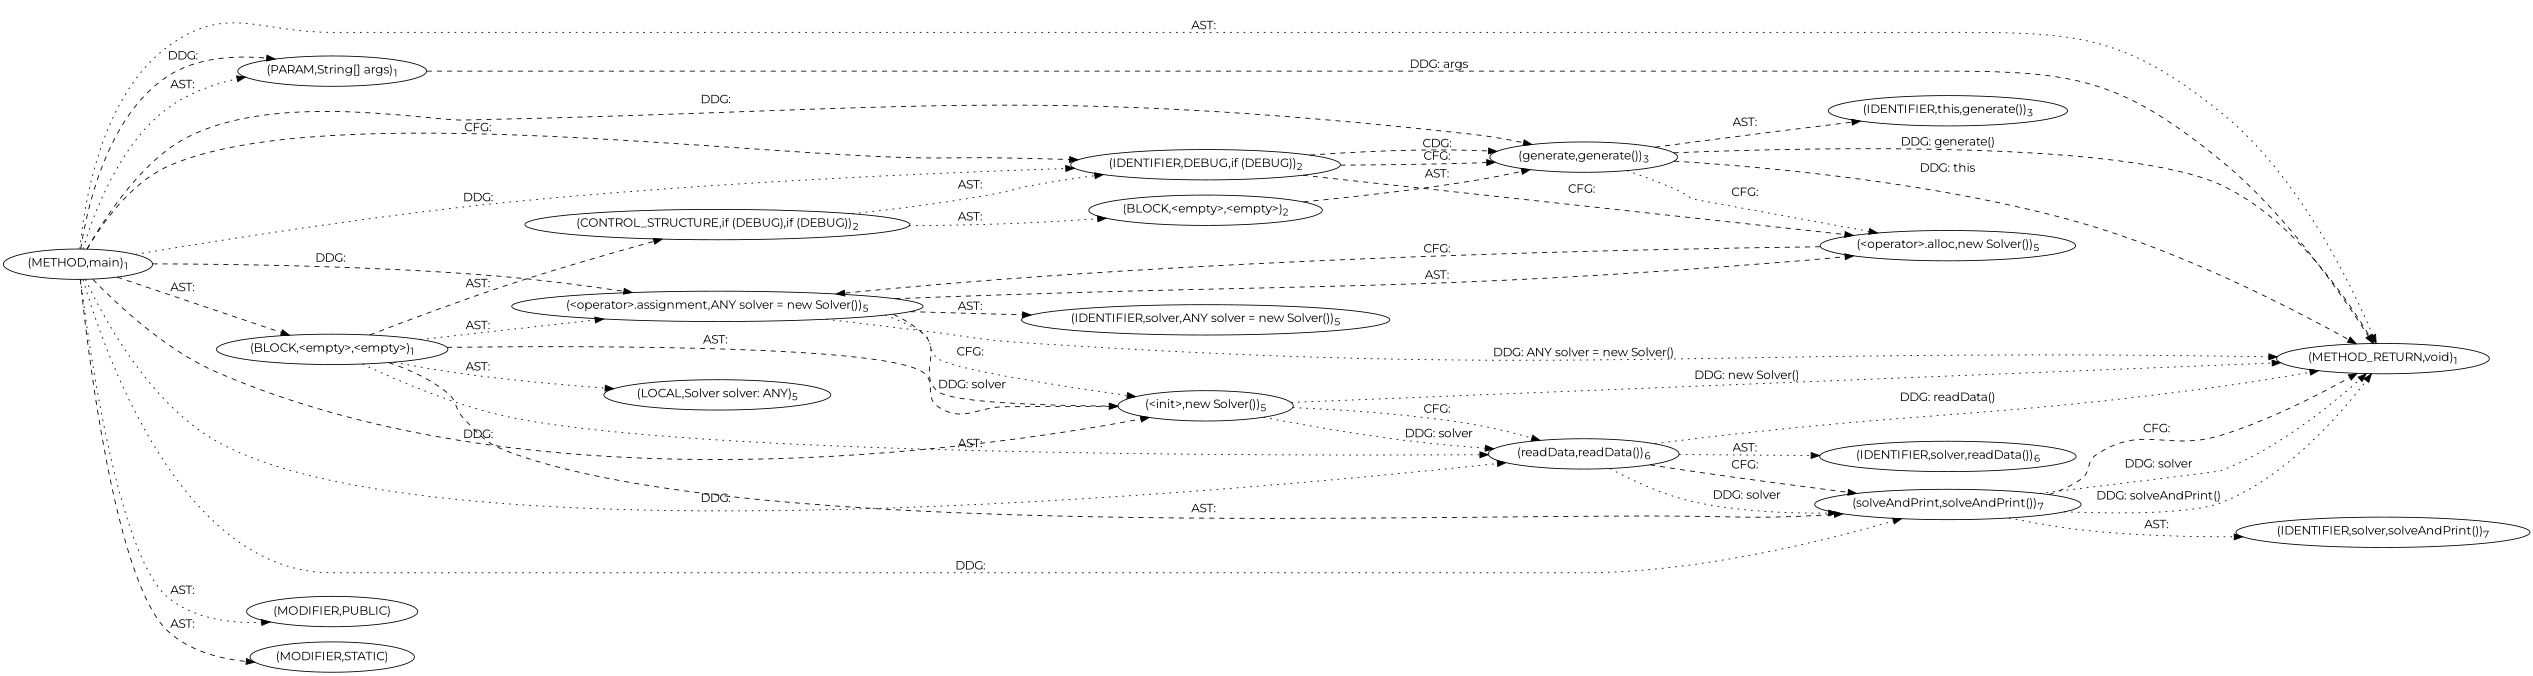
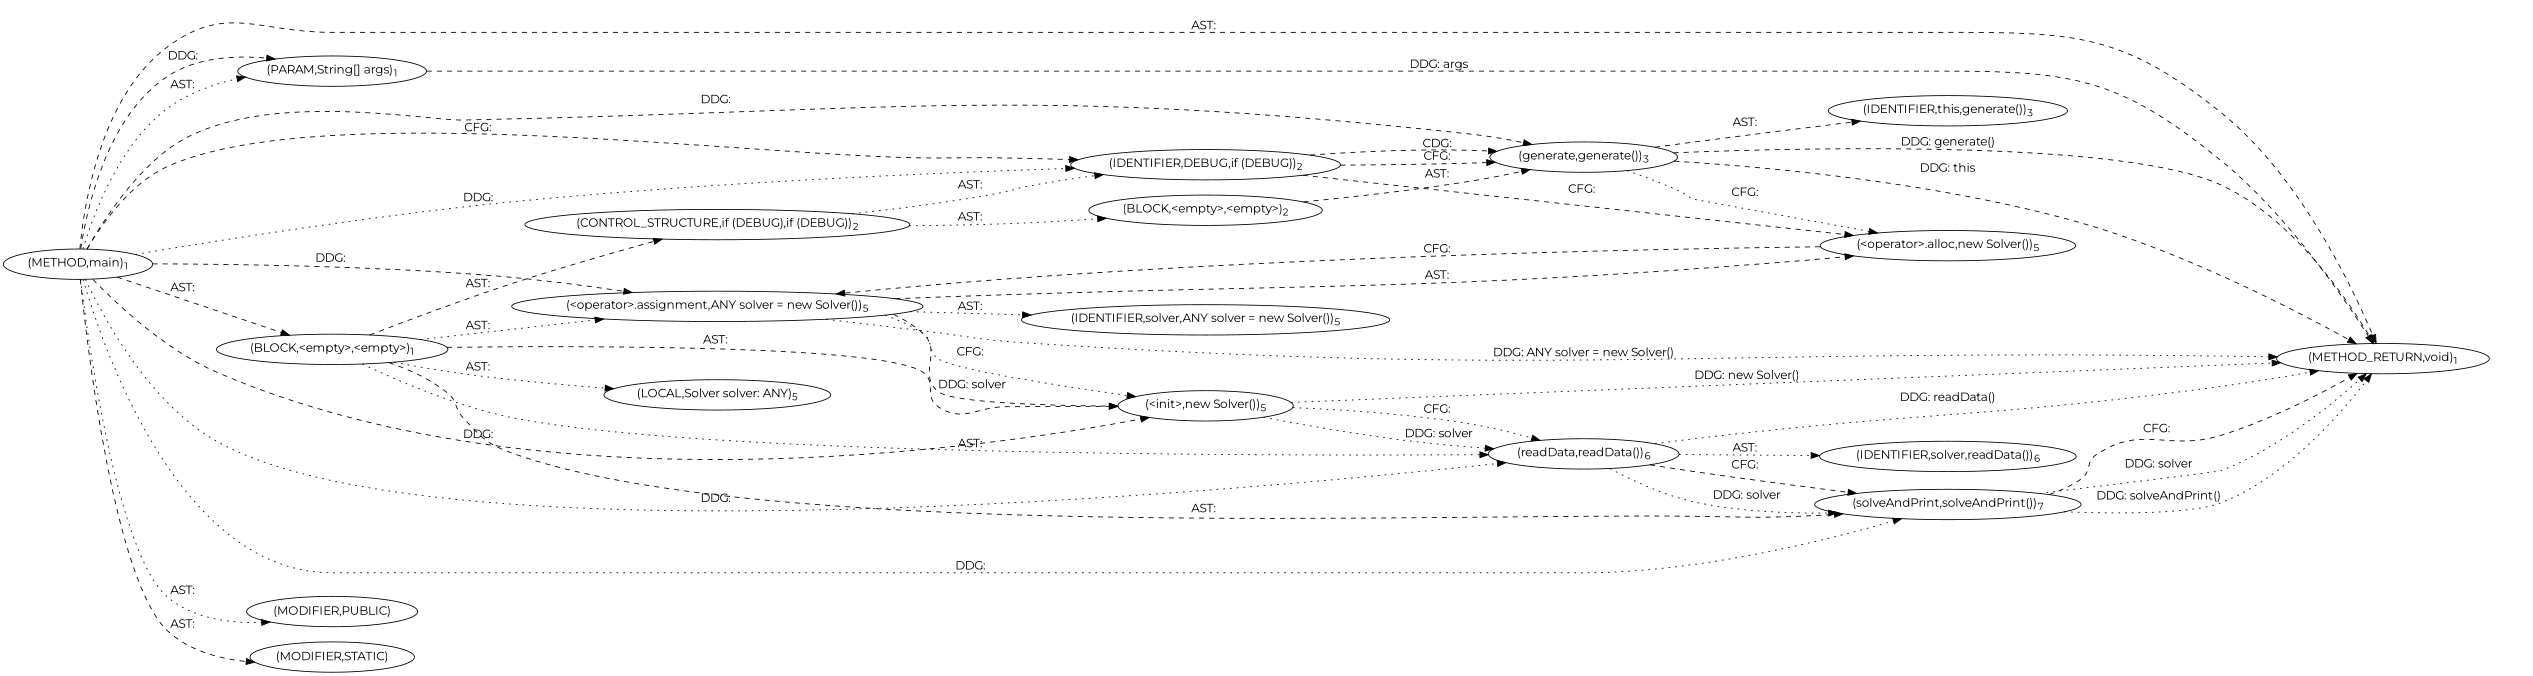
(1224, 32) -> (1224, 32)
(966, 313) -> (966, 313)
(2383, 532) -> none
